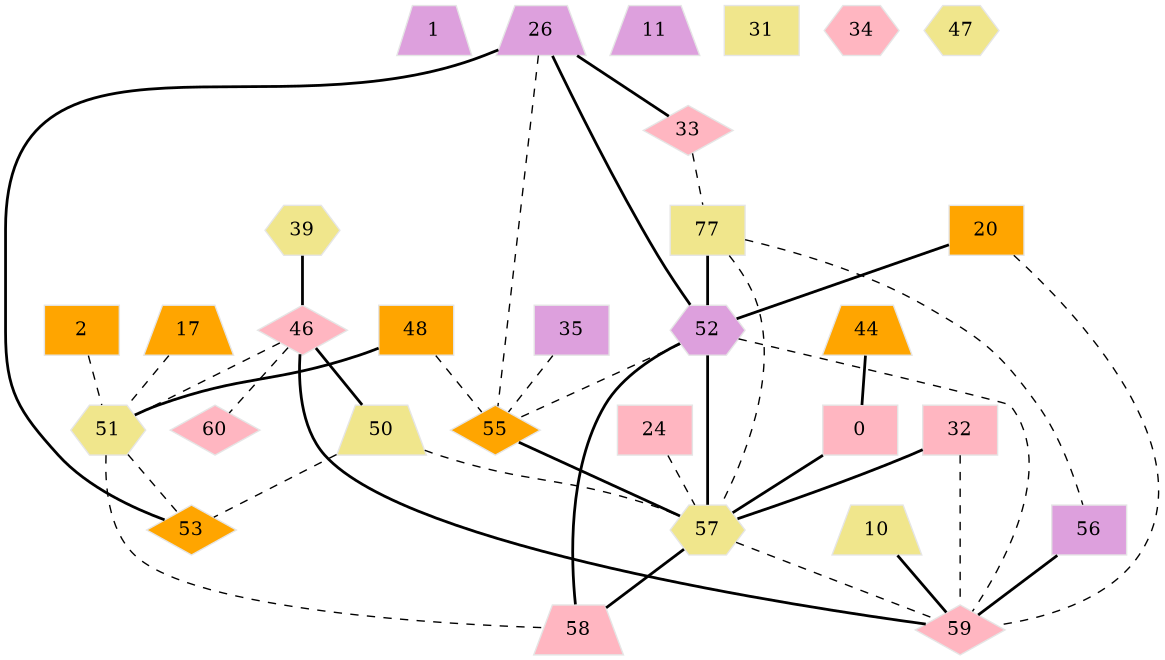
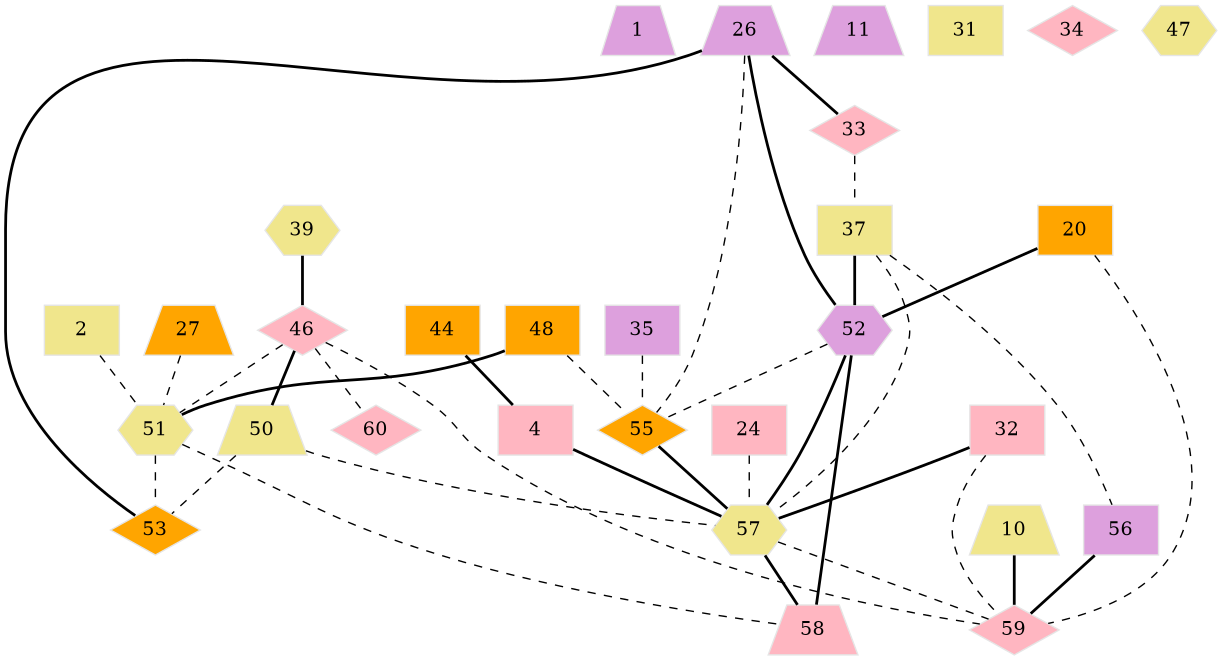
(862, 31) -> (1073, 31)
(708, 230) -> (855, 230)
(82, 330) -> (82, 330)
(189, 330) -> (189, 330)
(867, 330) -> (443, 330)
(983, 398) -> none
(860, 430) -> (536, 430)
(564, 556) -> (631, 531)
